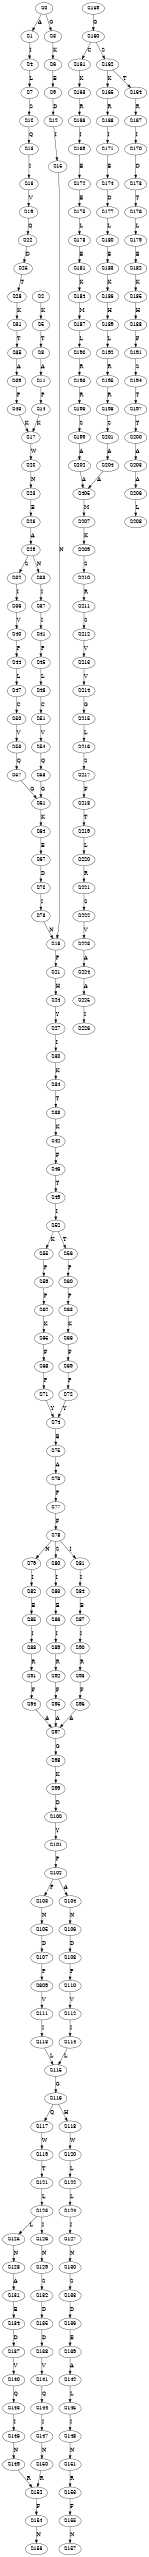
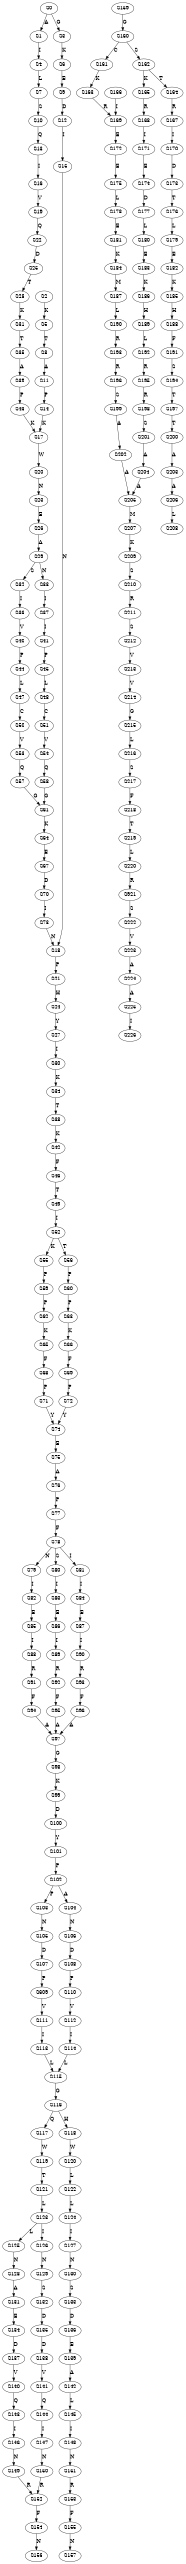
(79, 105) -> (100, 106)
(84, 494) -> (130, 501)
(84, 888) -> (130, 895)
